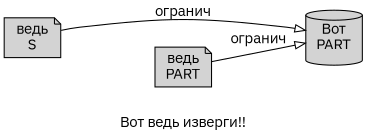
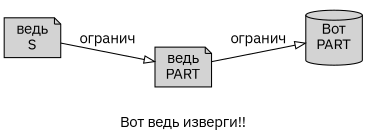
(178, 20) -> (103, 51)
